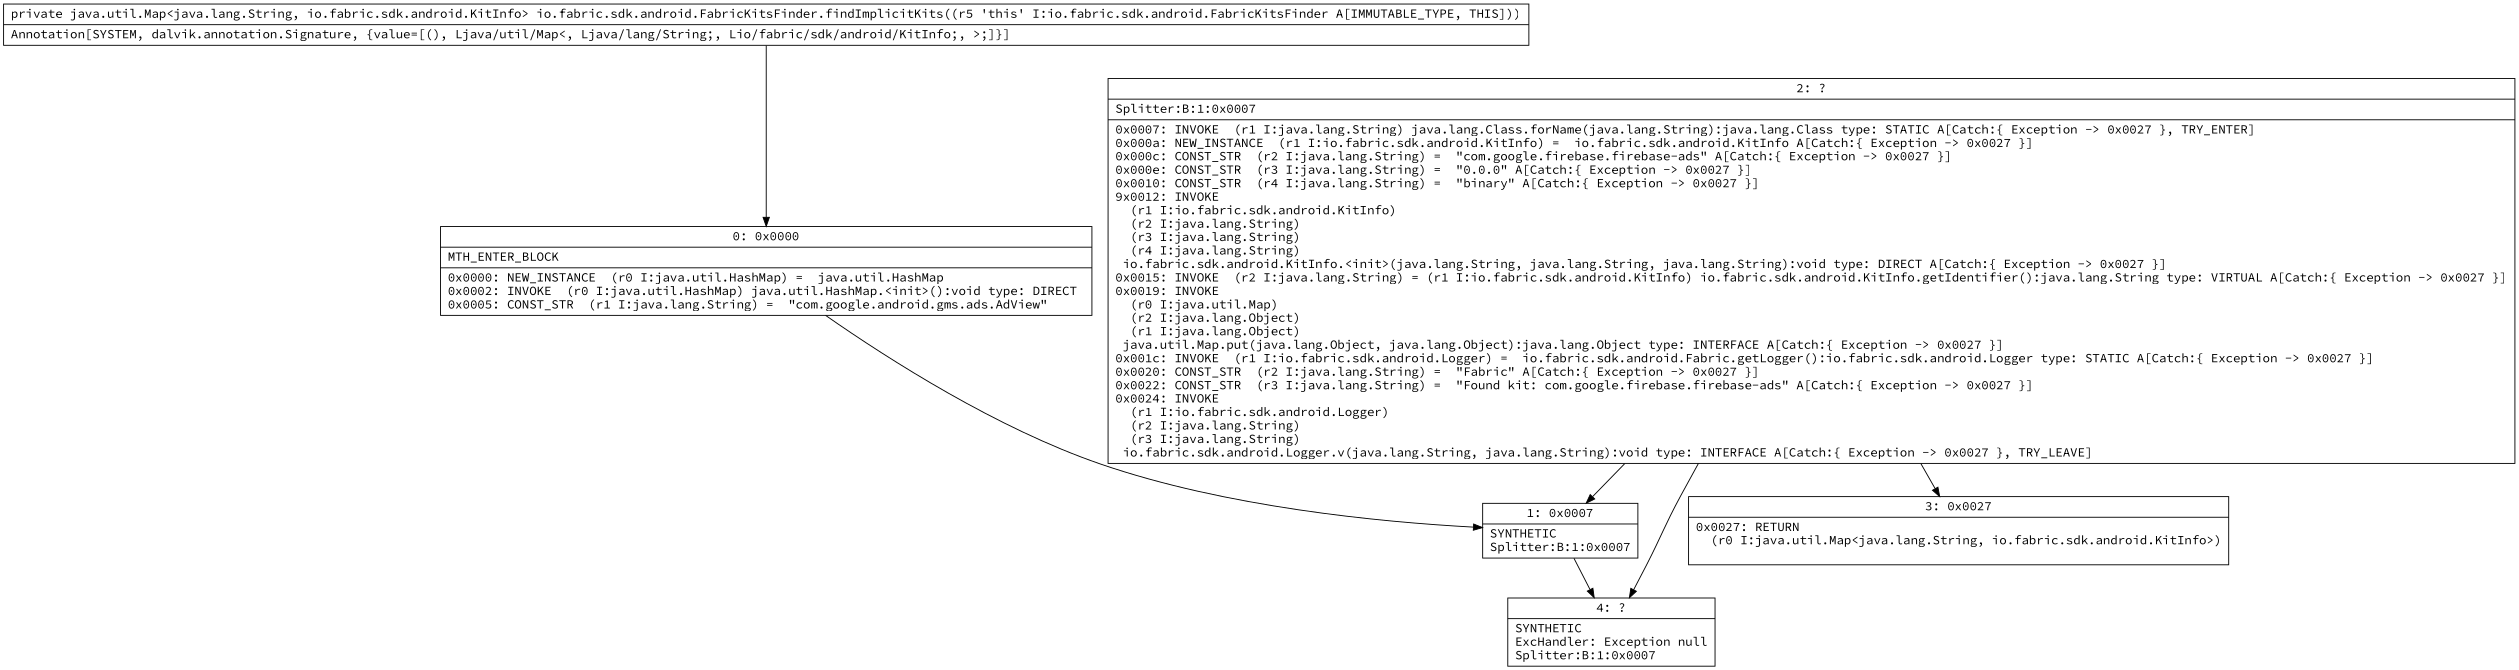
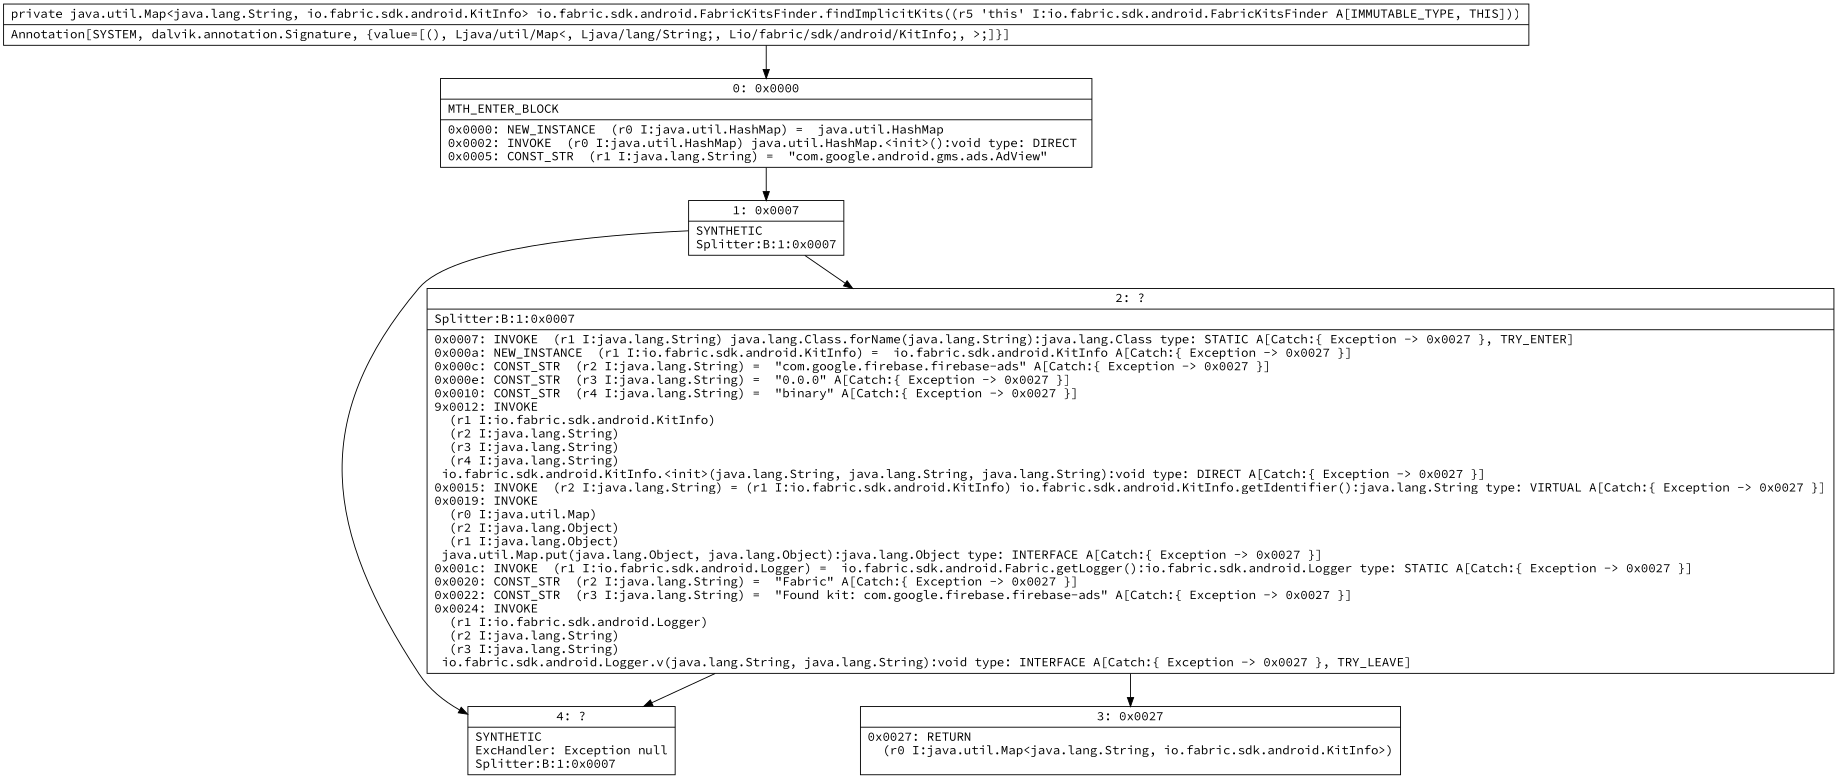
(1609, 480) -> (825, 269)
